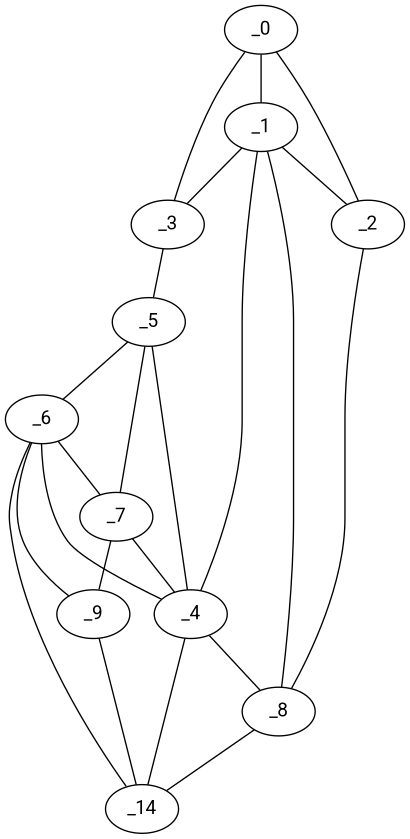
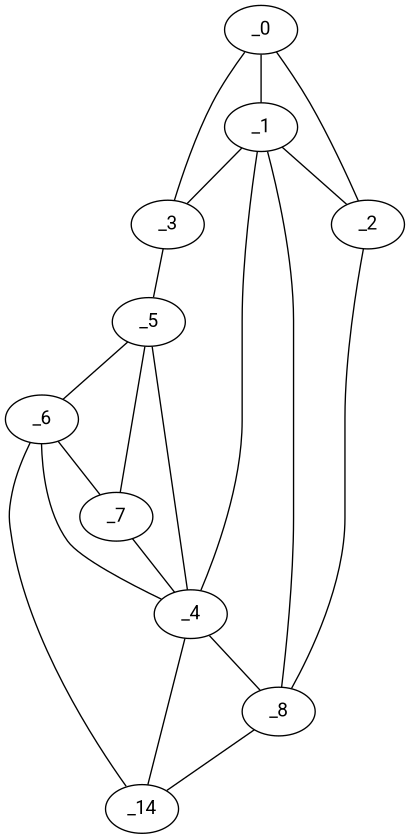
(93, 614) -> none
